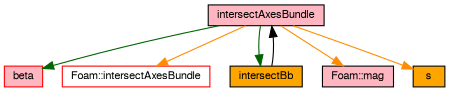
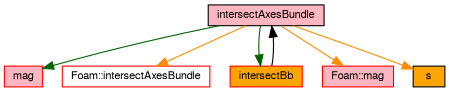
(24, 77) -> (24, 77)
(266, 77) -> (266, 77)
(358, 77) -> (358, 77)
